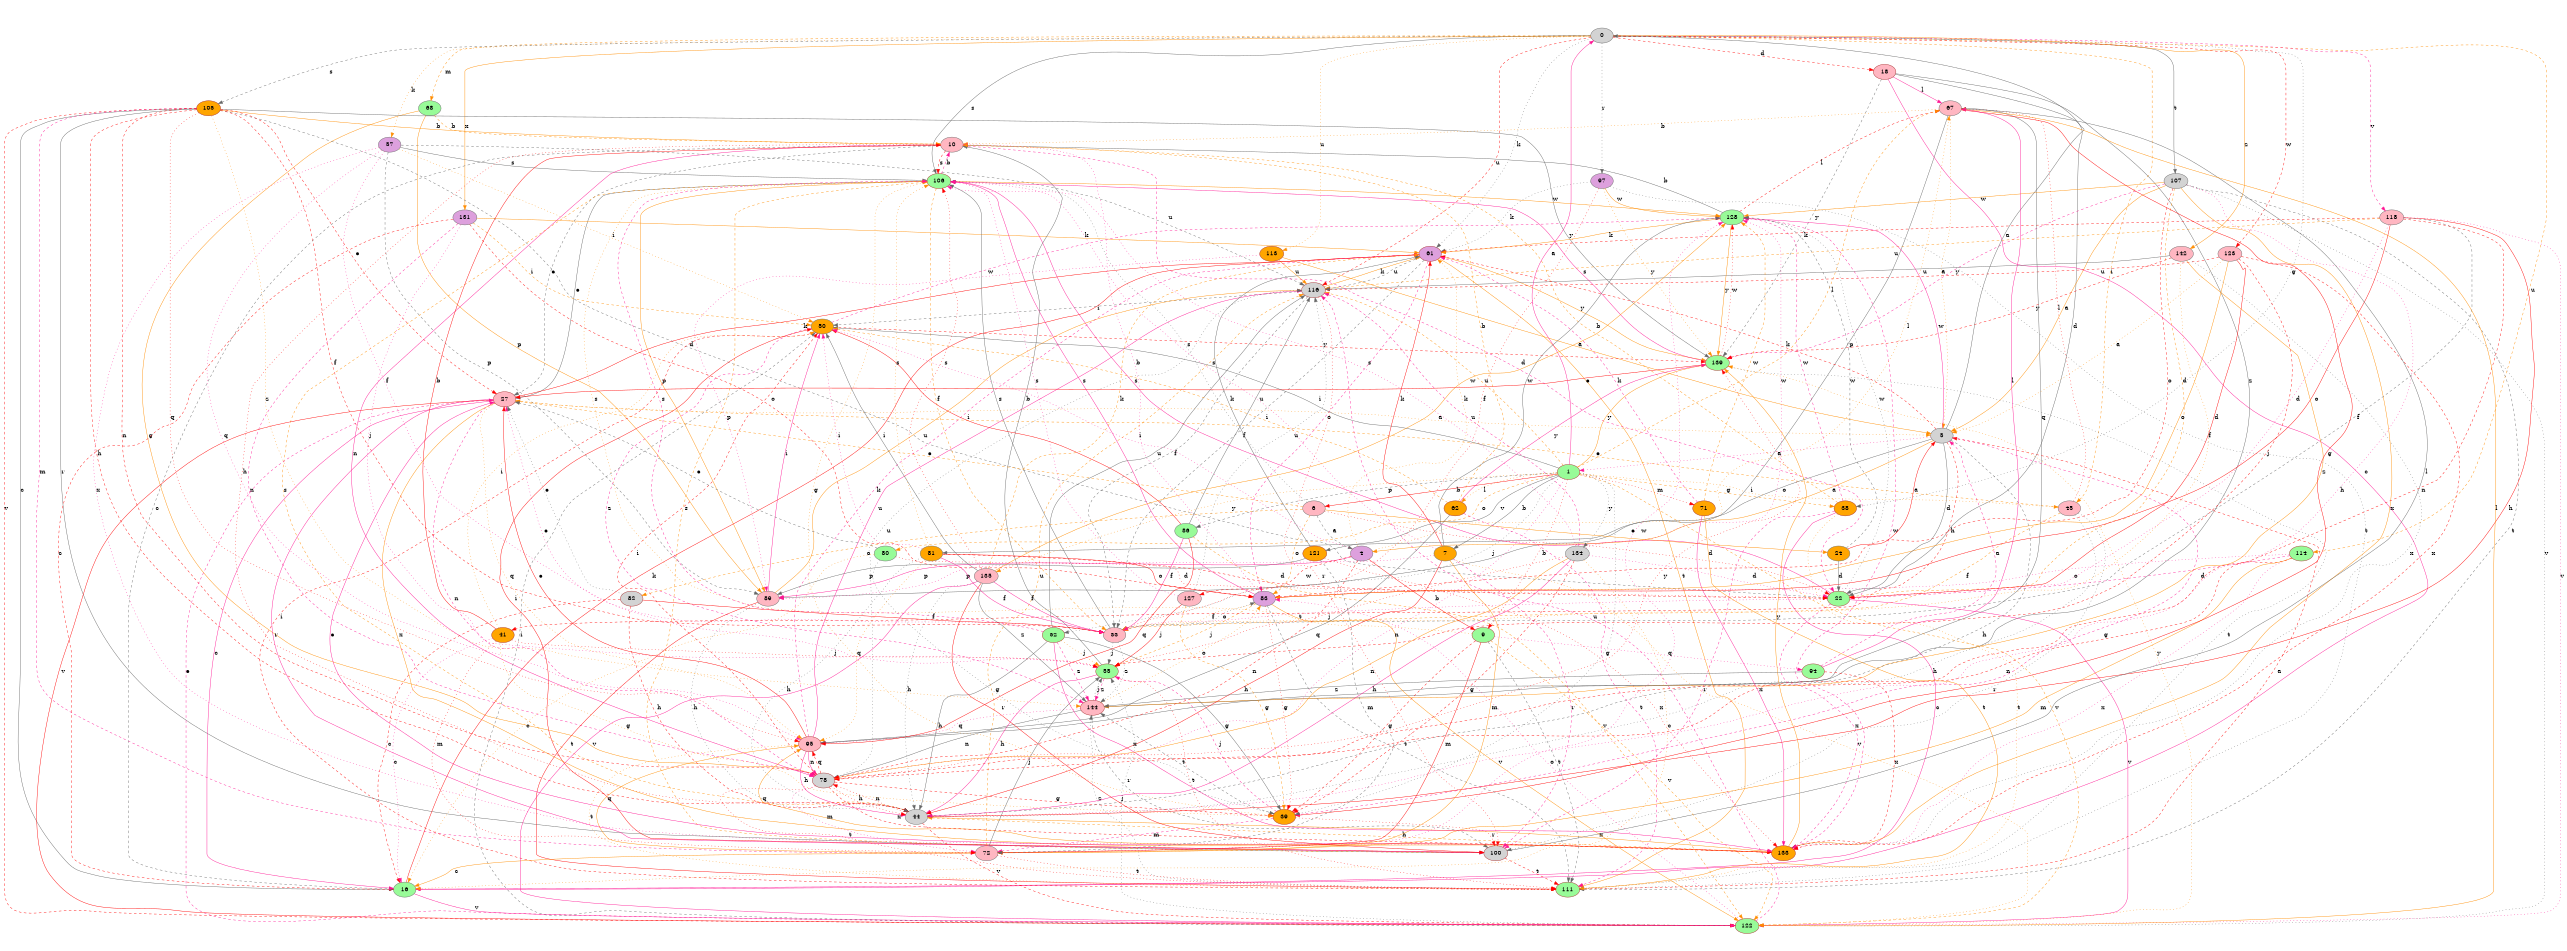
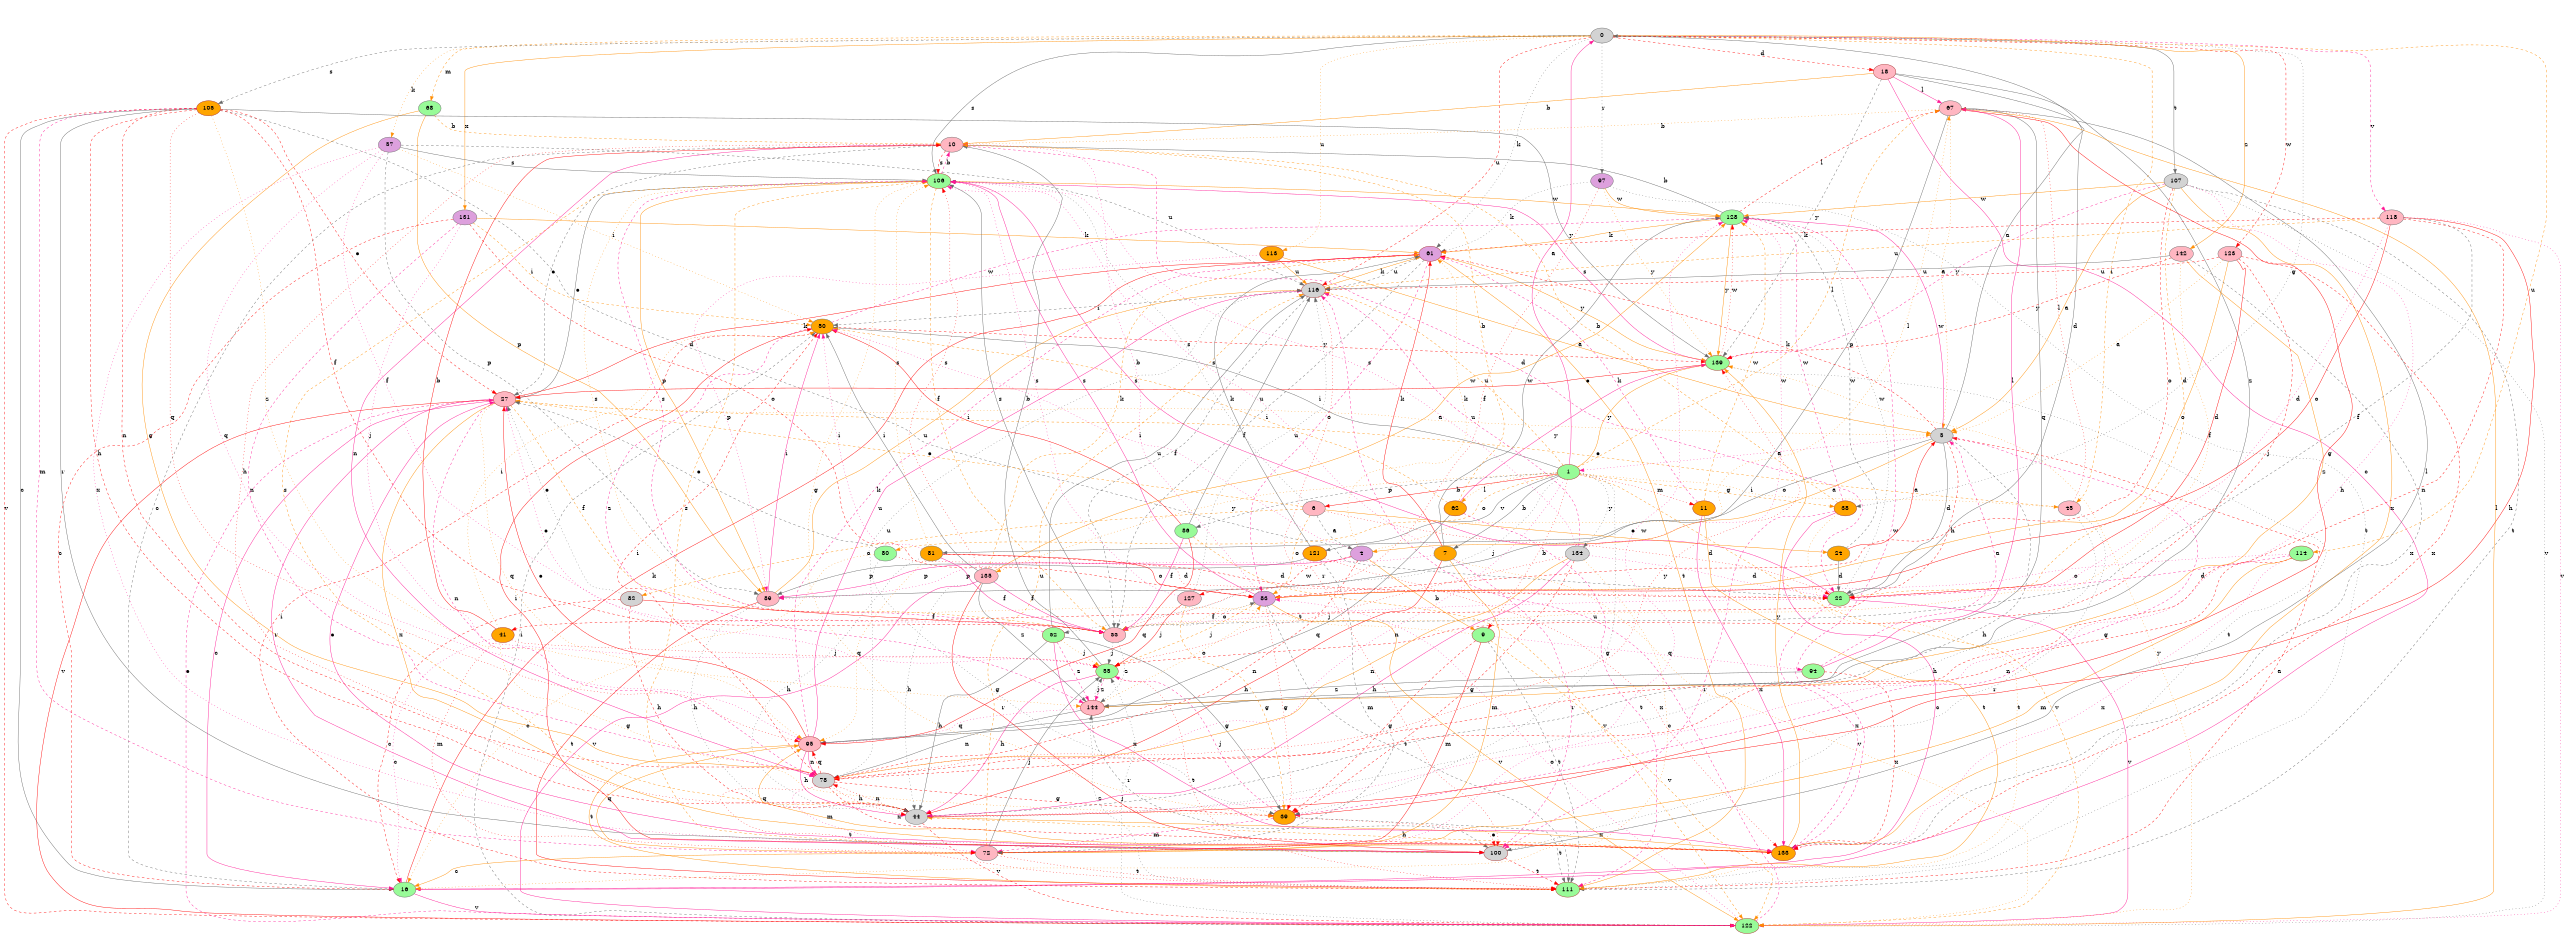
(435, 129) -> (1421, 112)
(1704, 508) -> (1704, 508)
(1419, 595) -> (1419, 595)
(1510, 616) -> (724, 604)
(2283, 635) -> (2283, 635)
(1191, 771) -> (1447, 825)
(1494, 835) -> (1494, 835)
(882, 874) -> (882, 874)
